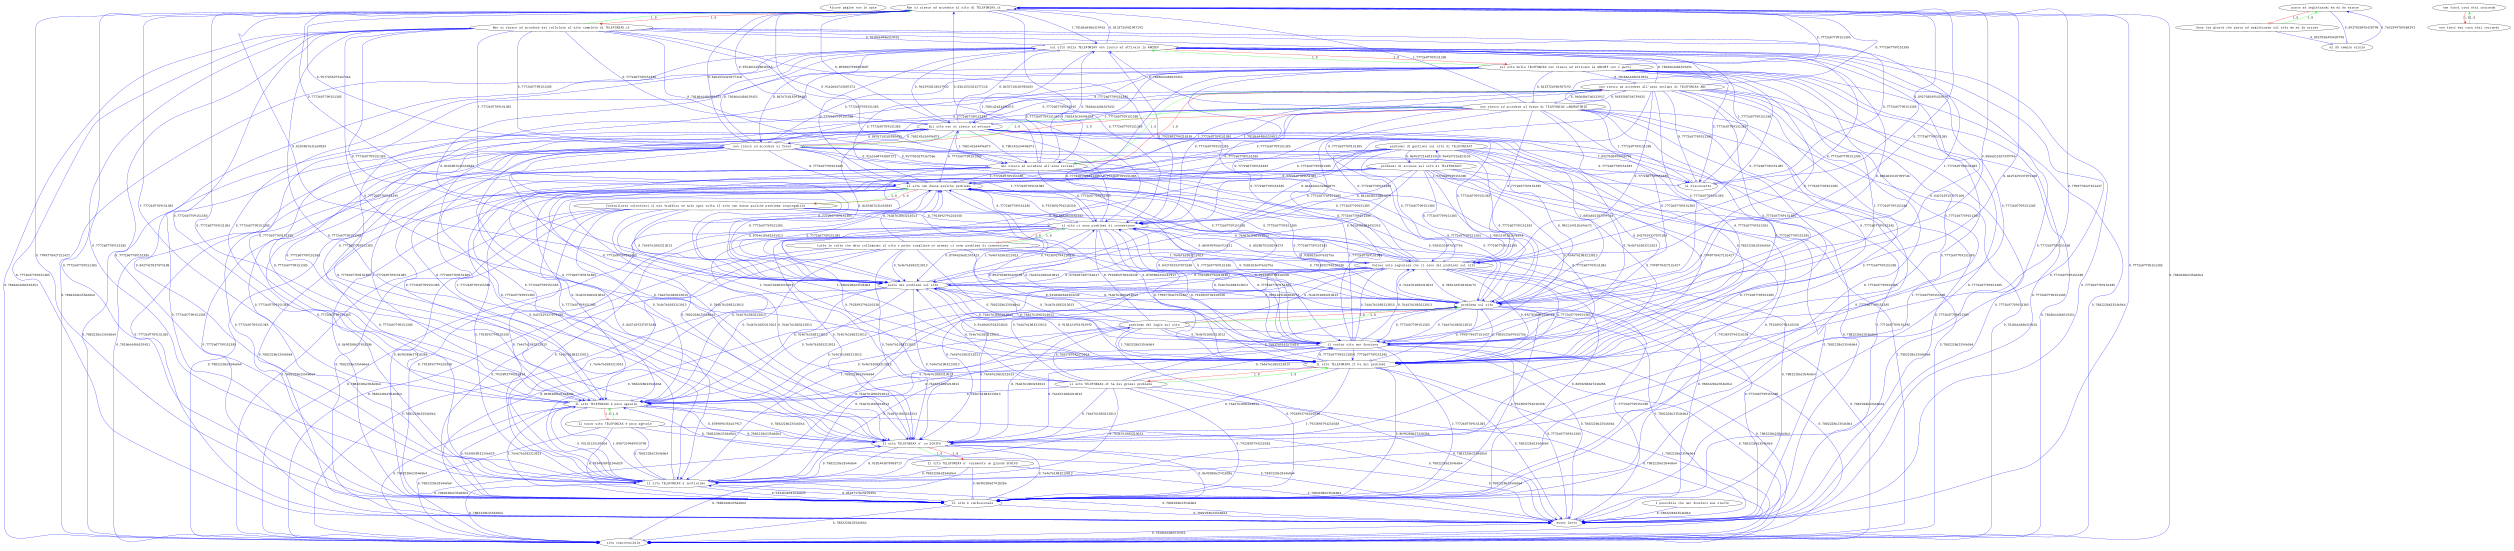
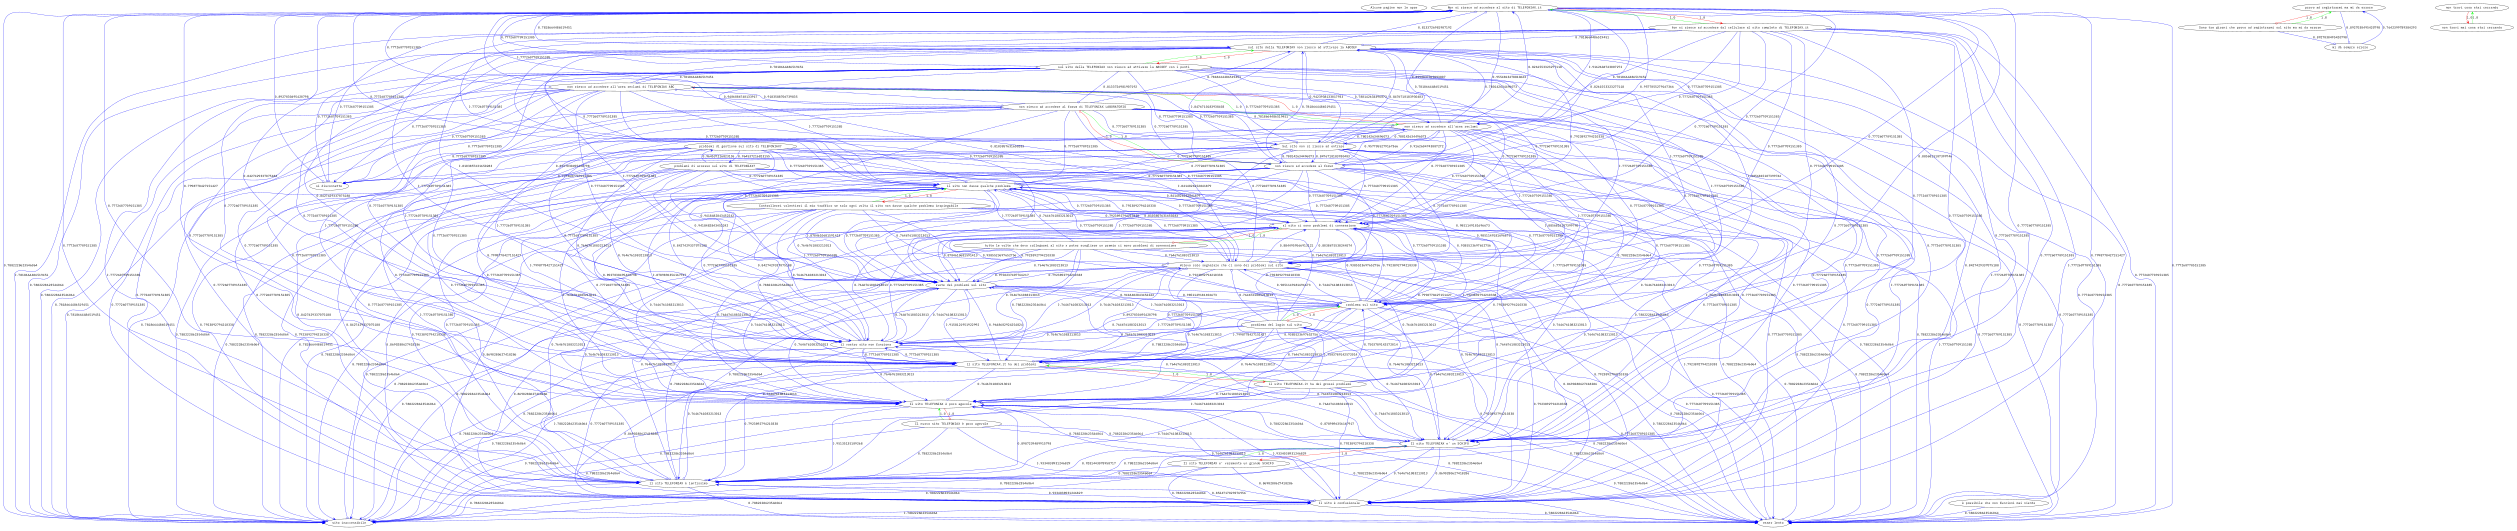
(1634, 153) -> (667, 113)
(553, 207) -> none
(1100, 533) -> (570, 146)
